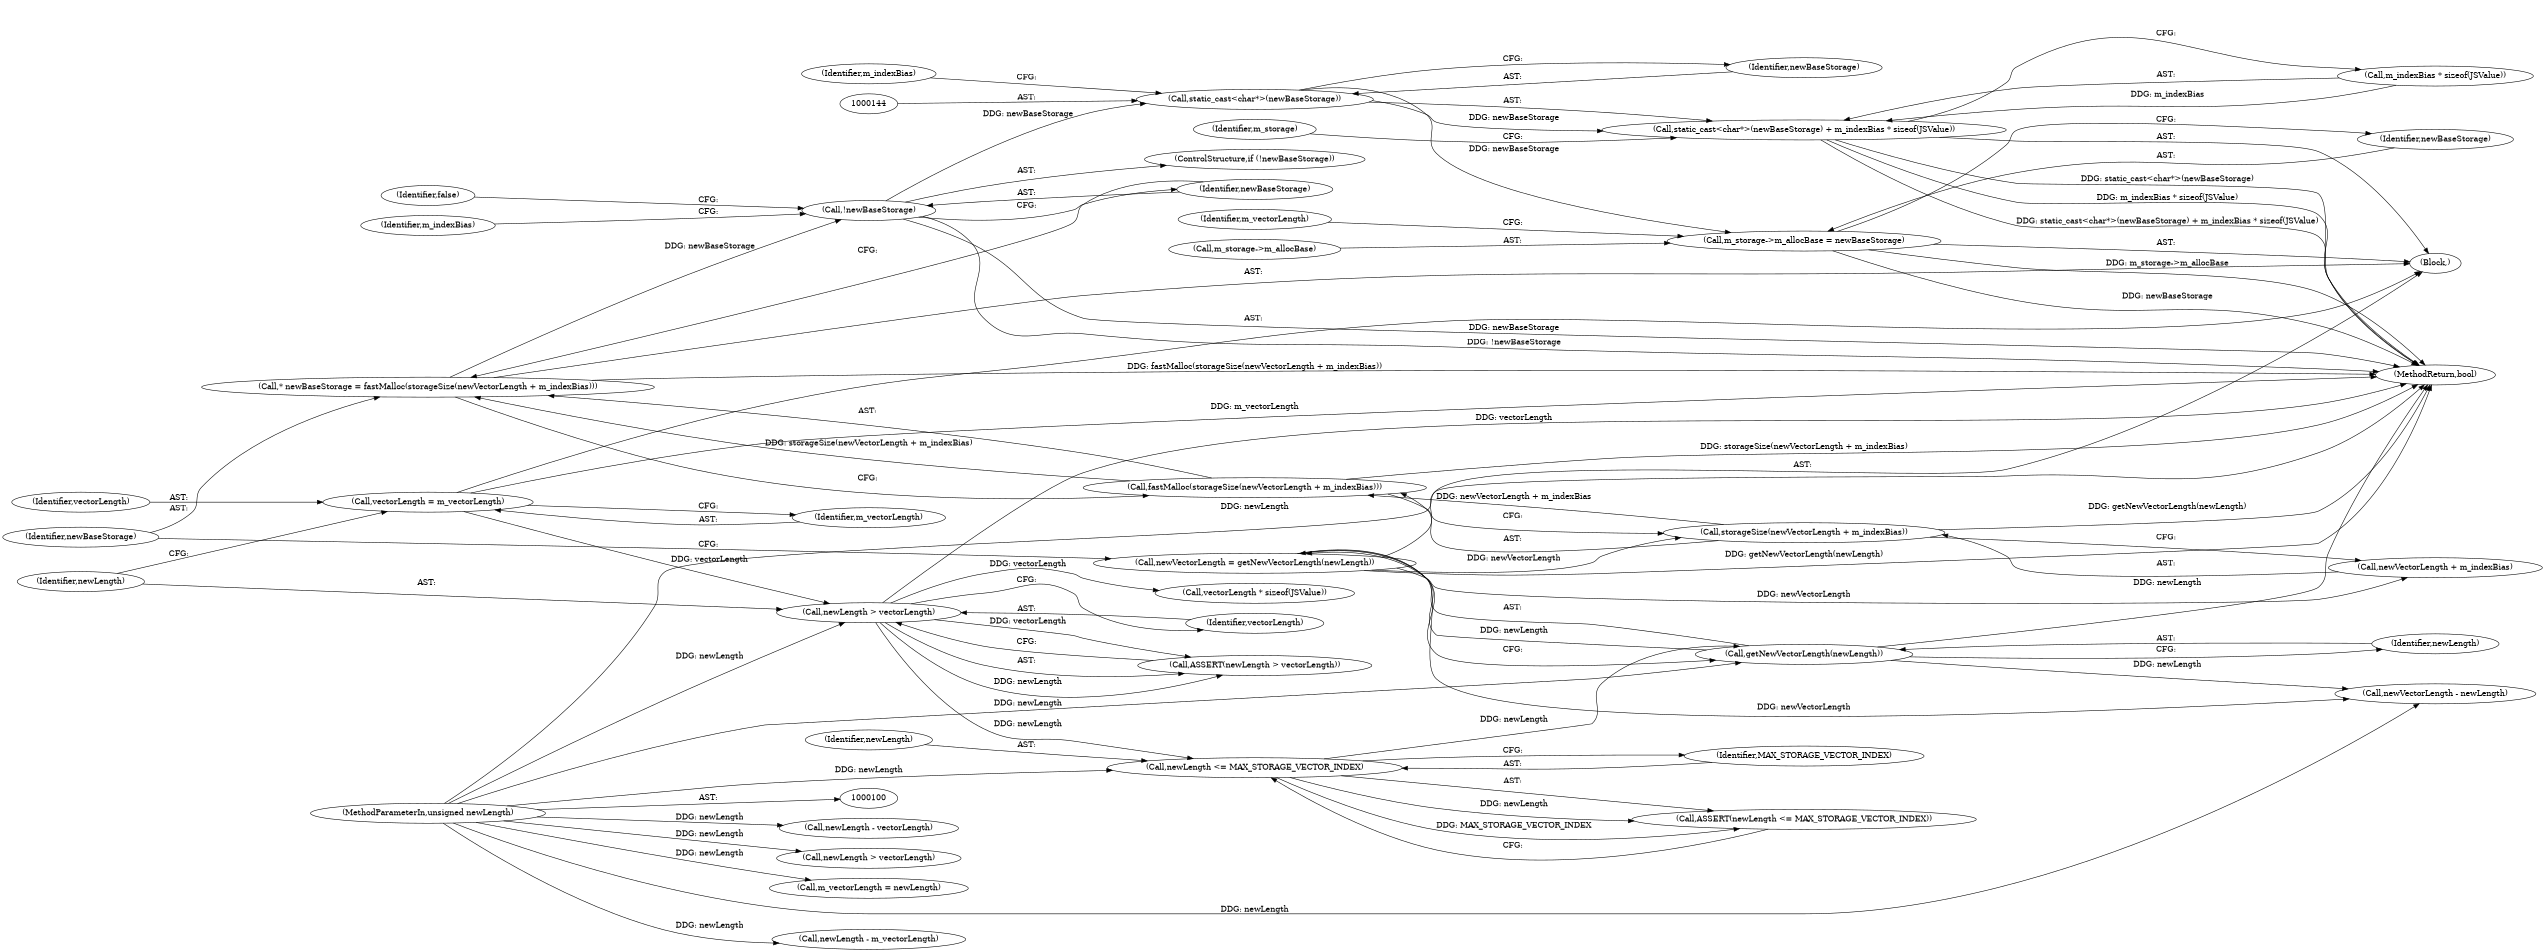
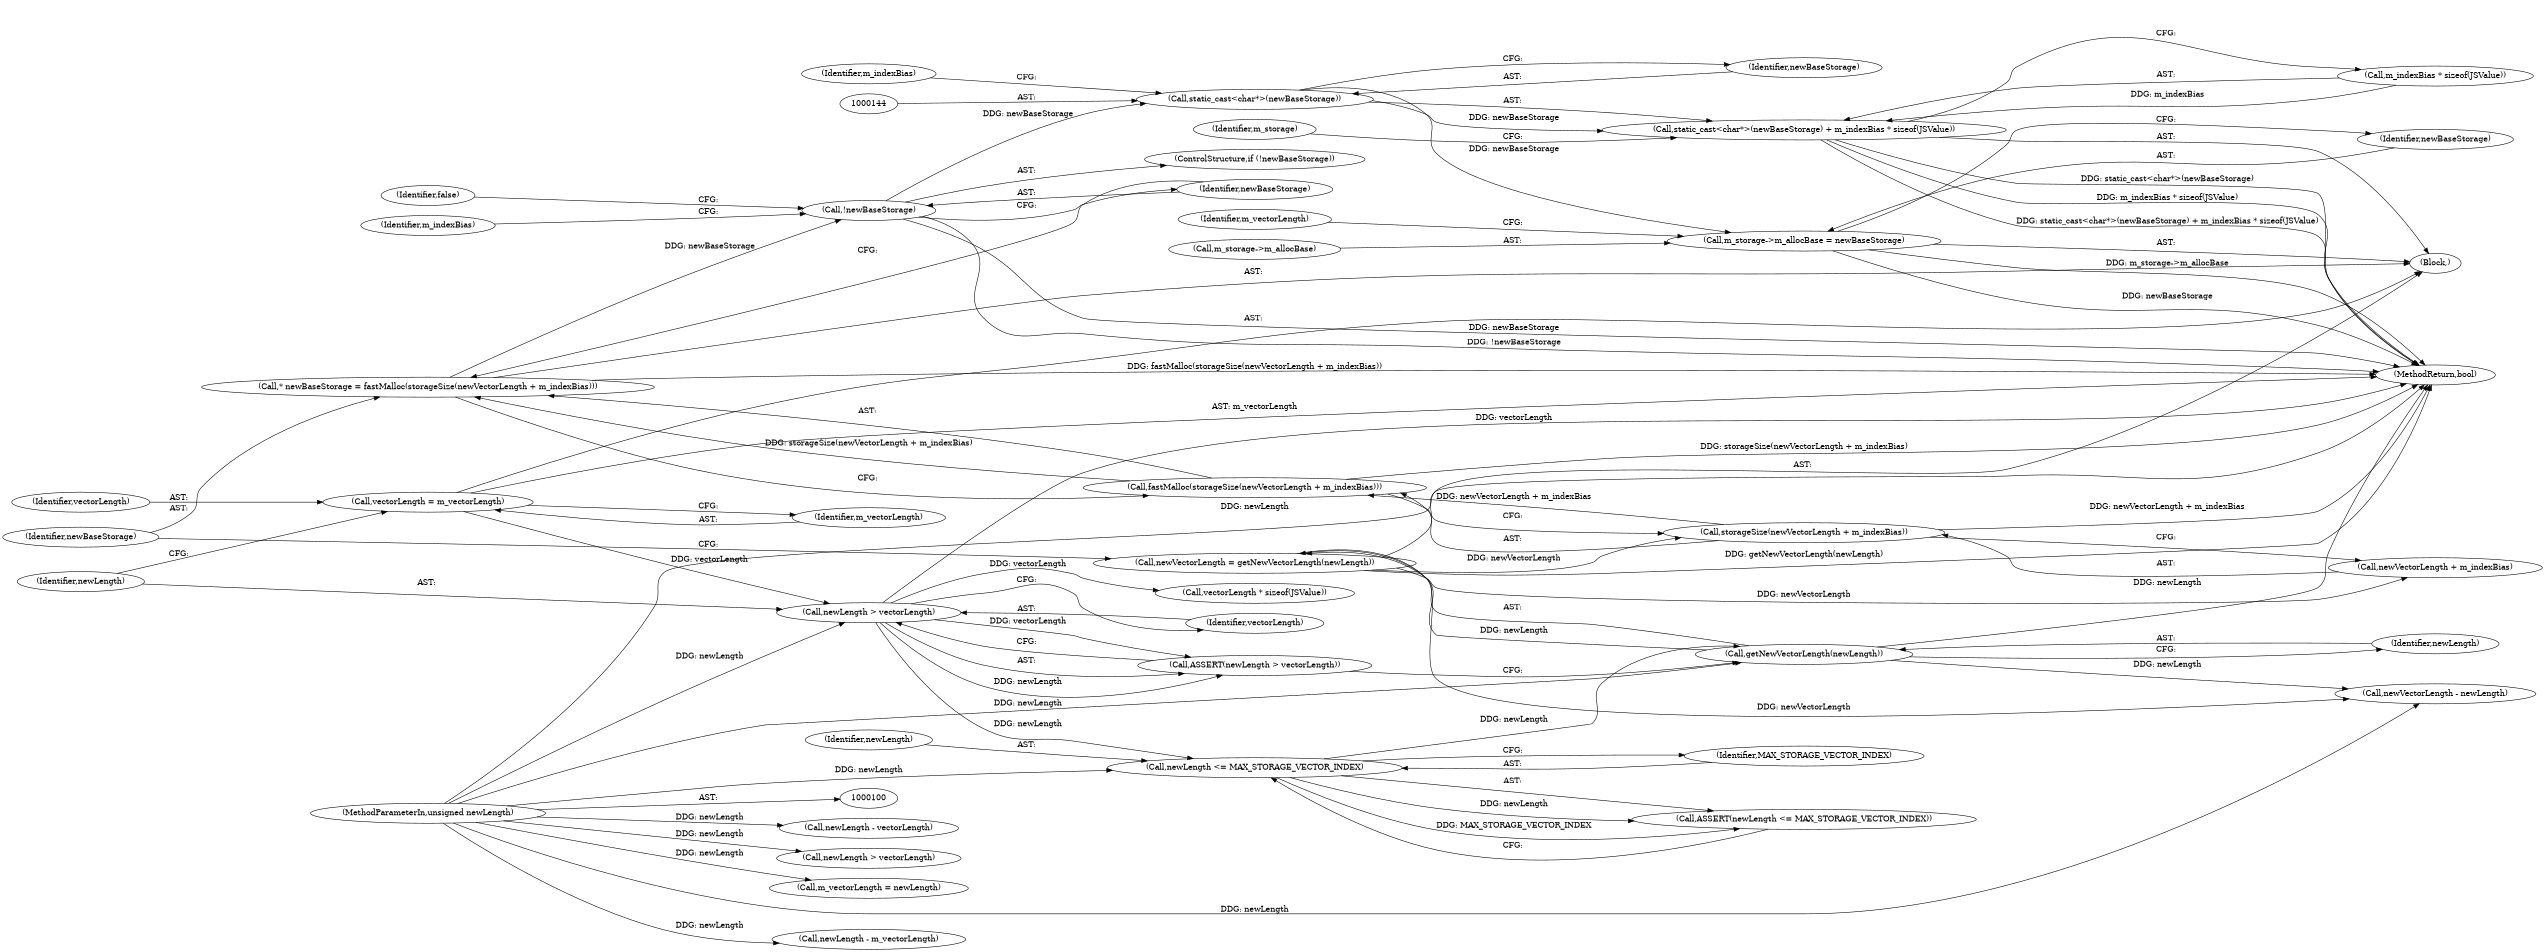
(1255, 407) -> (1255, 407)
(2167, 507) -> (2167, 507)
(1465, 662) -> (1541, 677)
